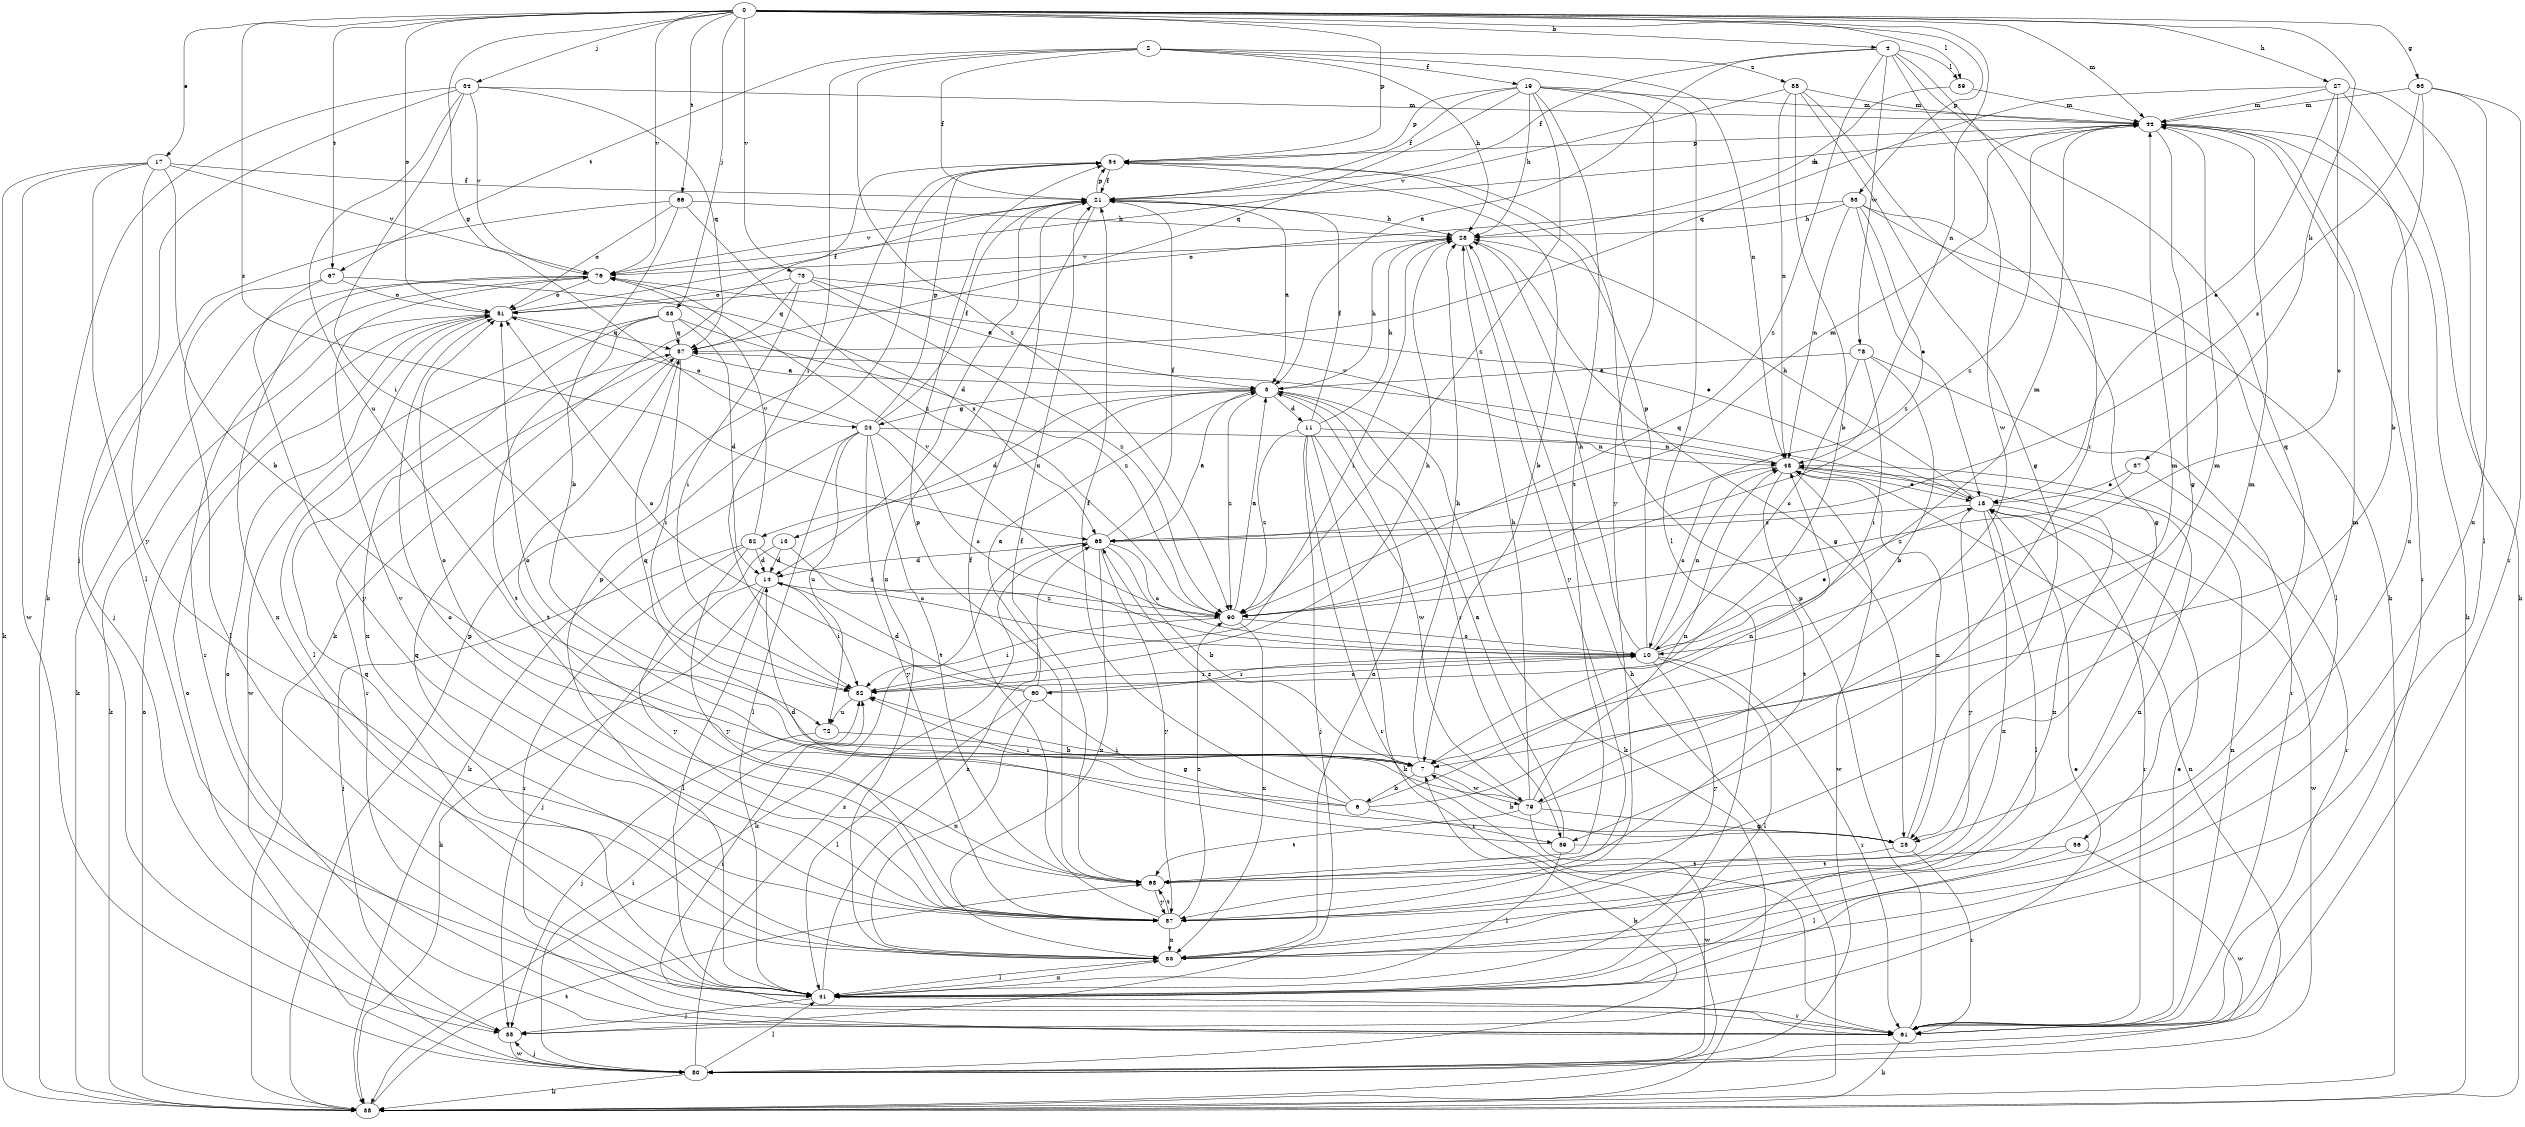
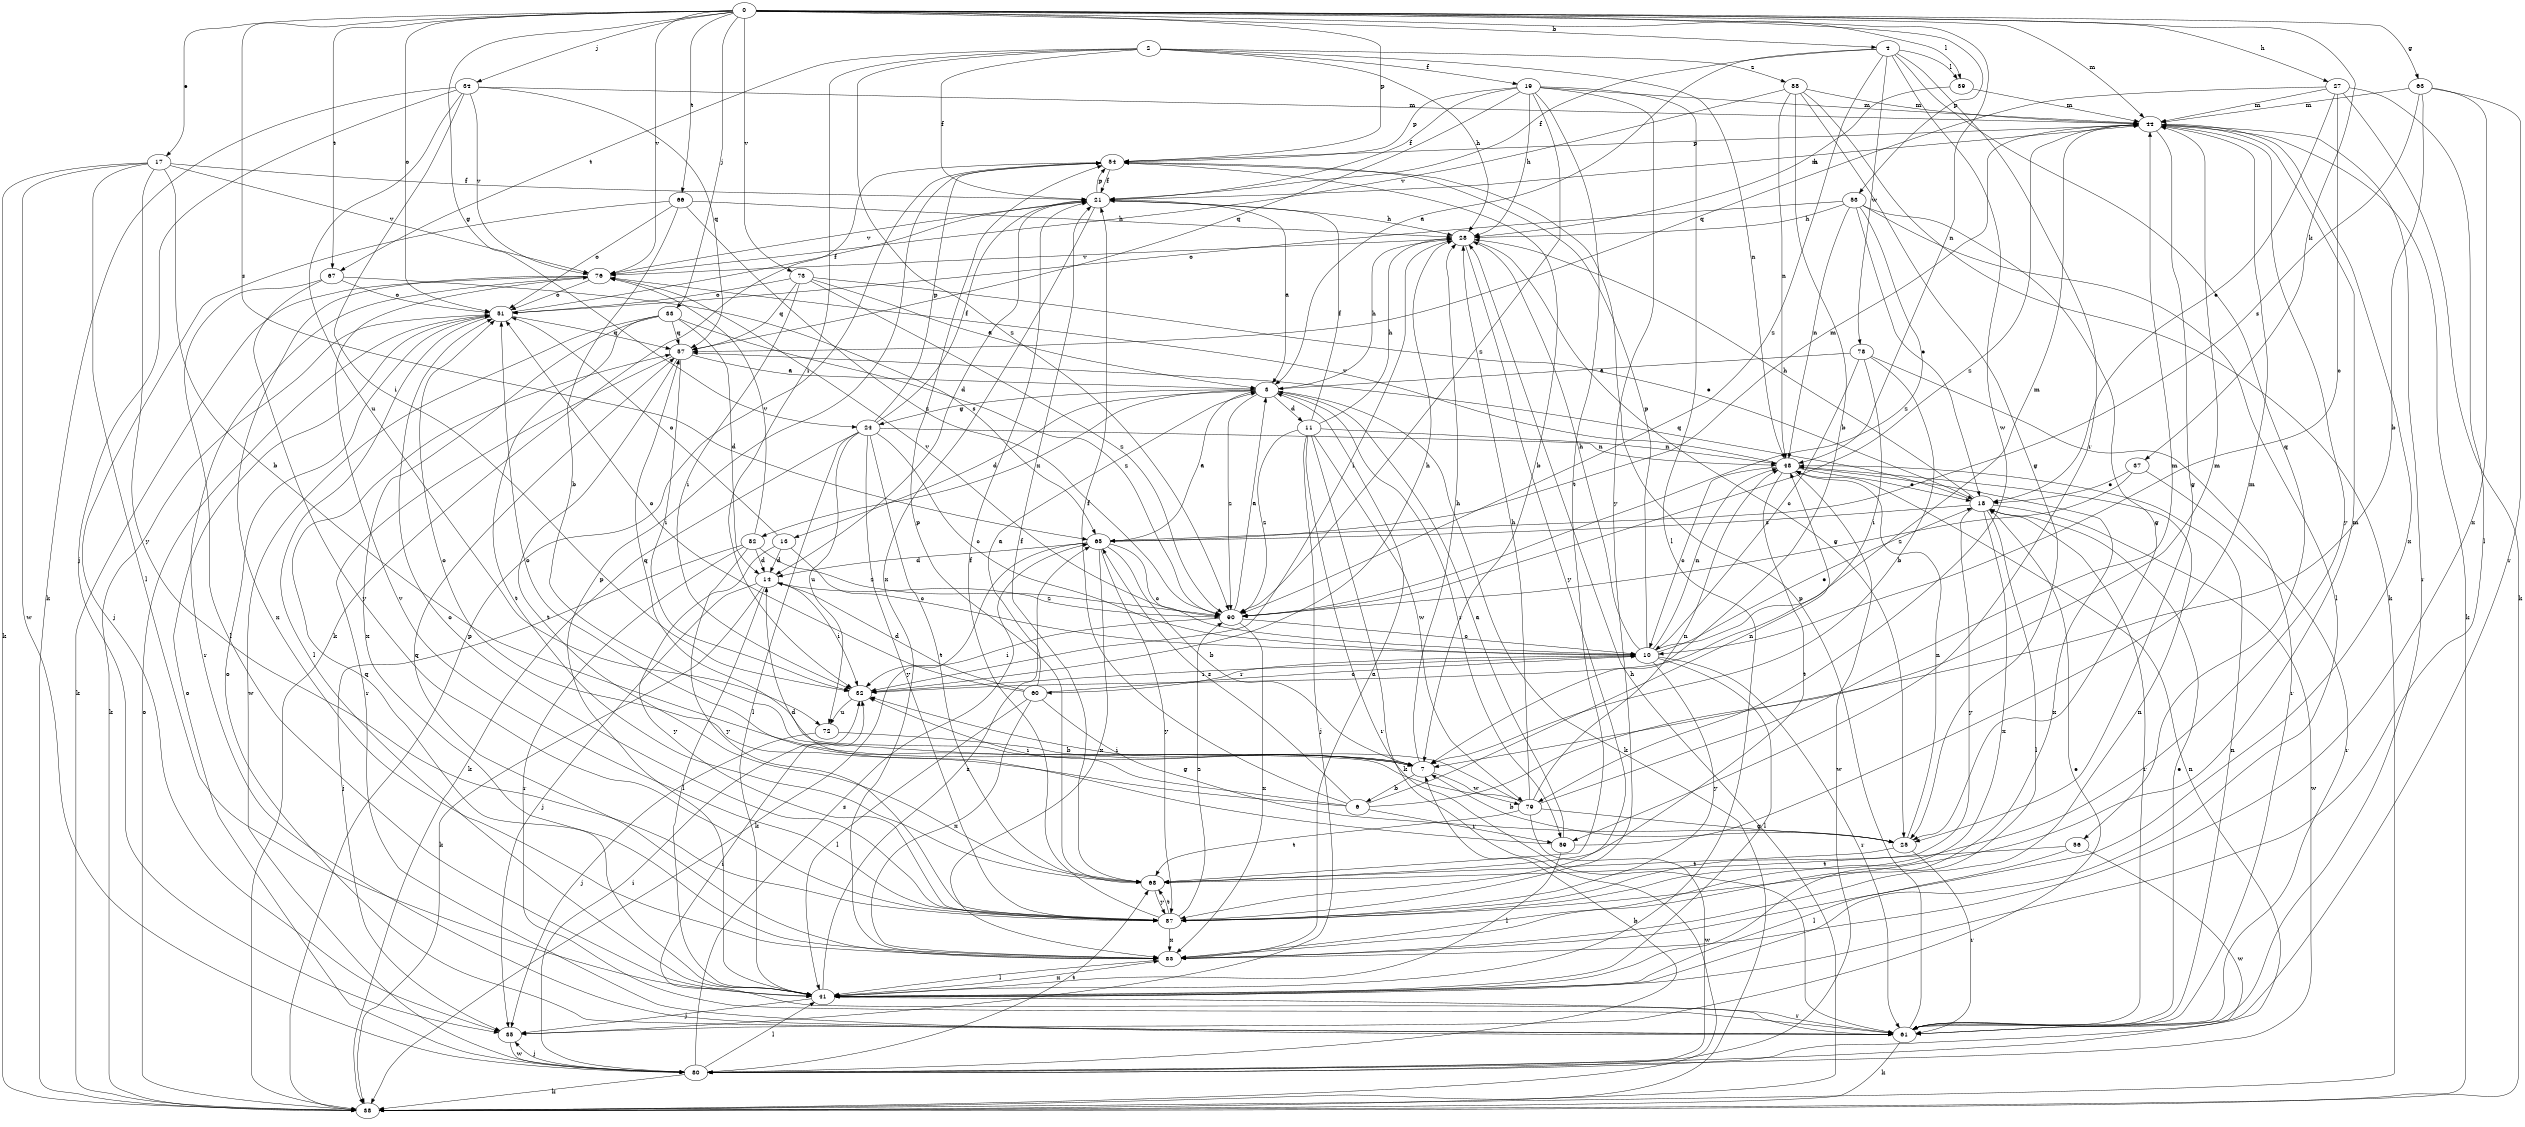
(1172, 363) -> none
(687, 370) -> (652, 420)
none -> (2072, 811)
(736, 945) -> (937, 1033)
